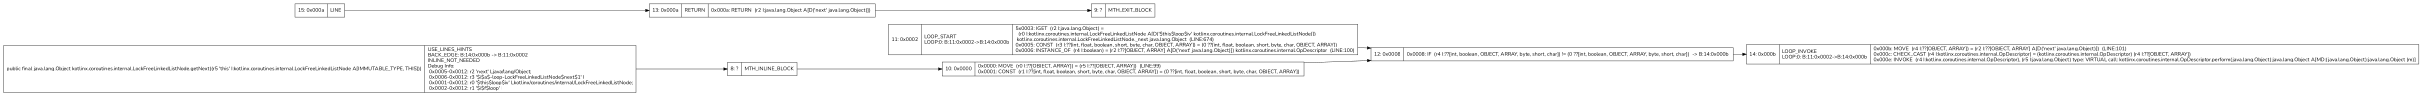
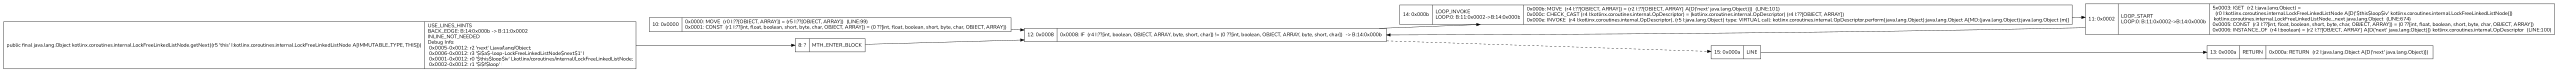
(1123, 10) -> none
none -> (2077, 17)
none -> (1547, 46)
(769, 69) -> (837, 45)
(868, 69) -> (943, 42)
